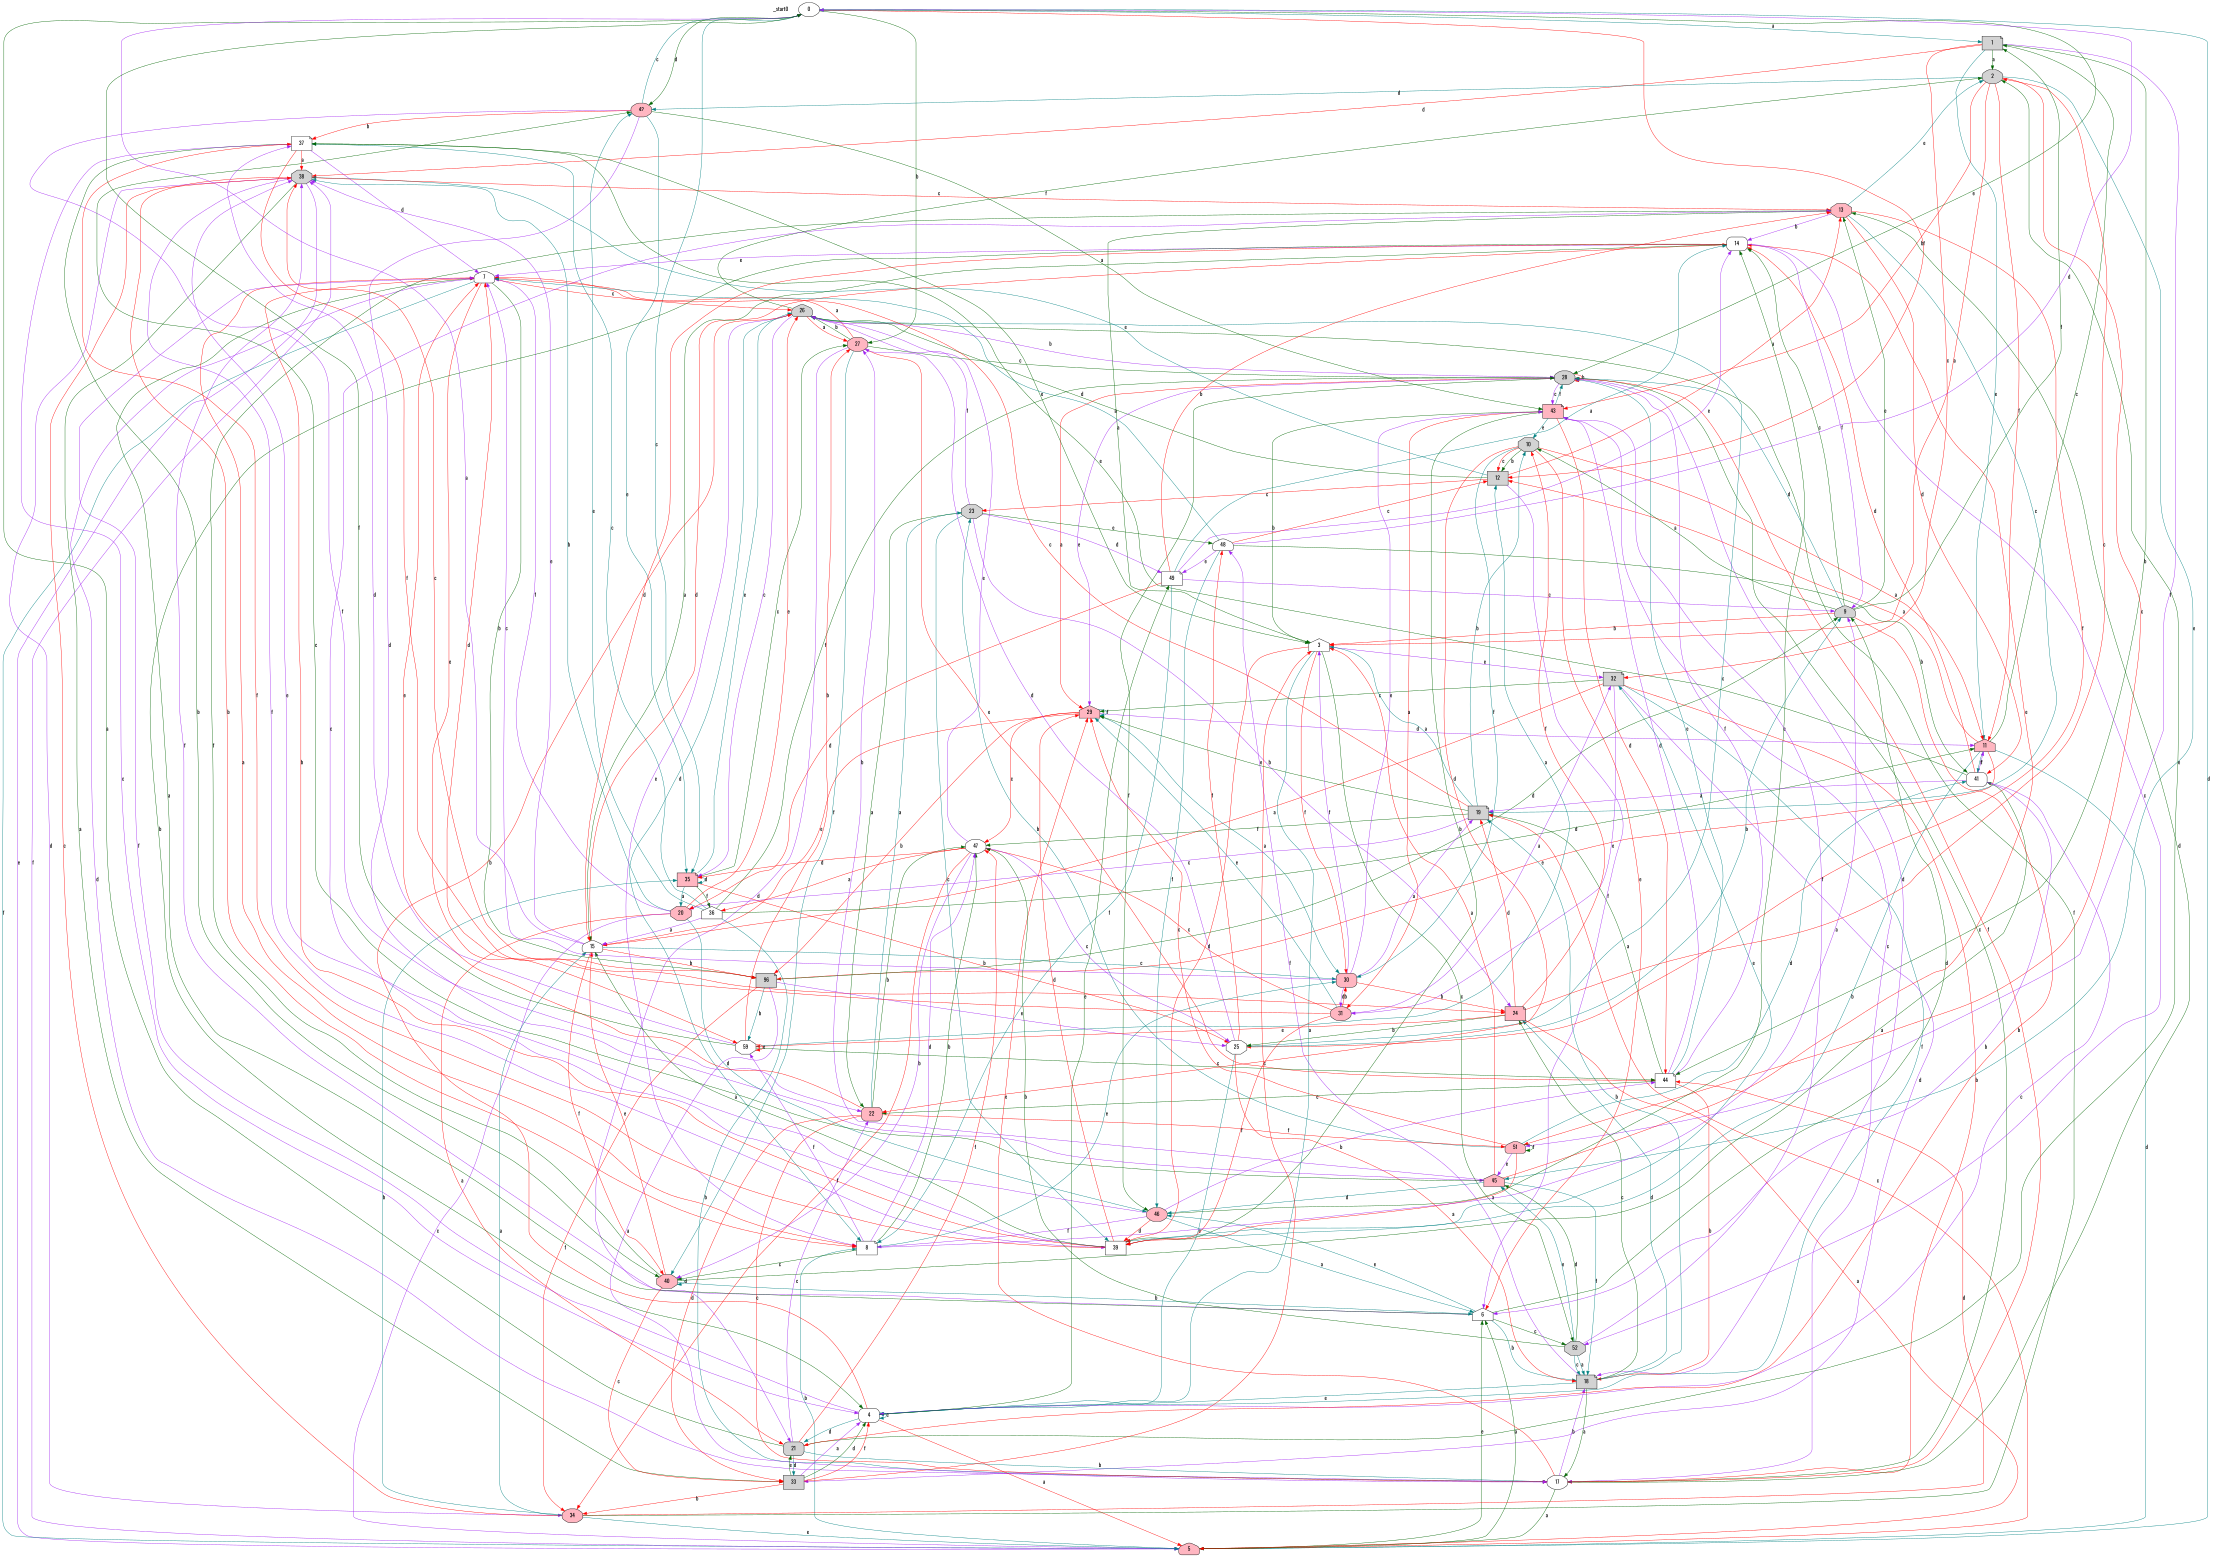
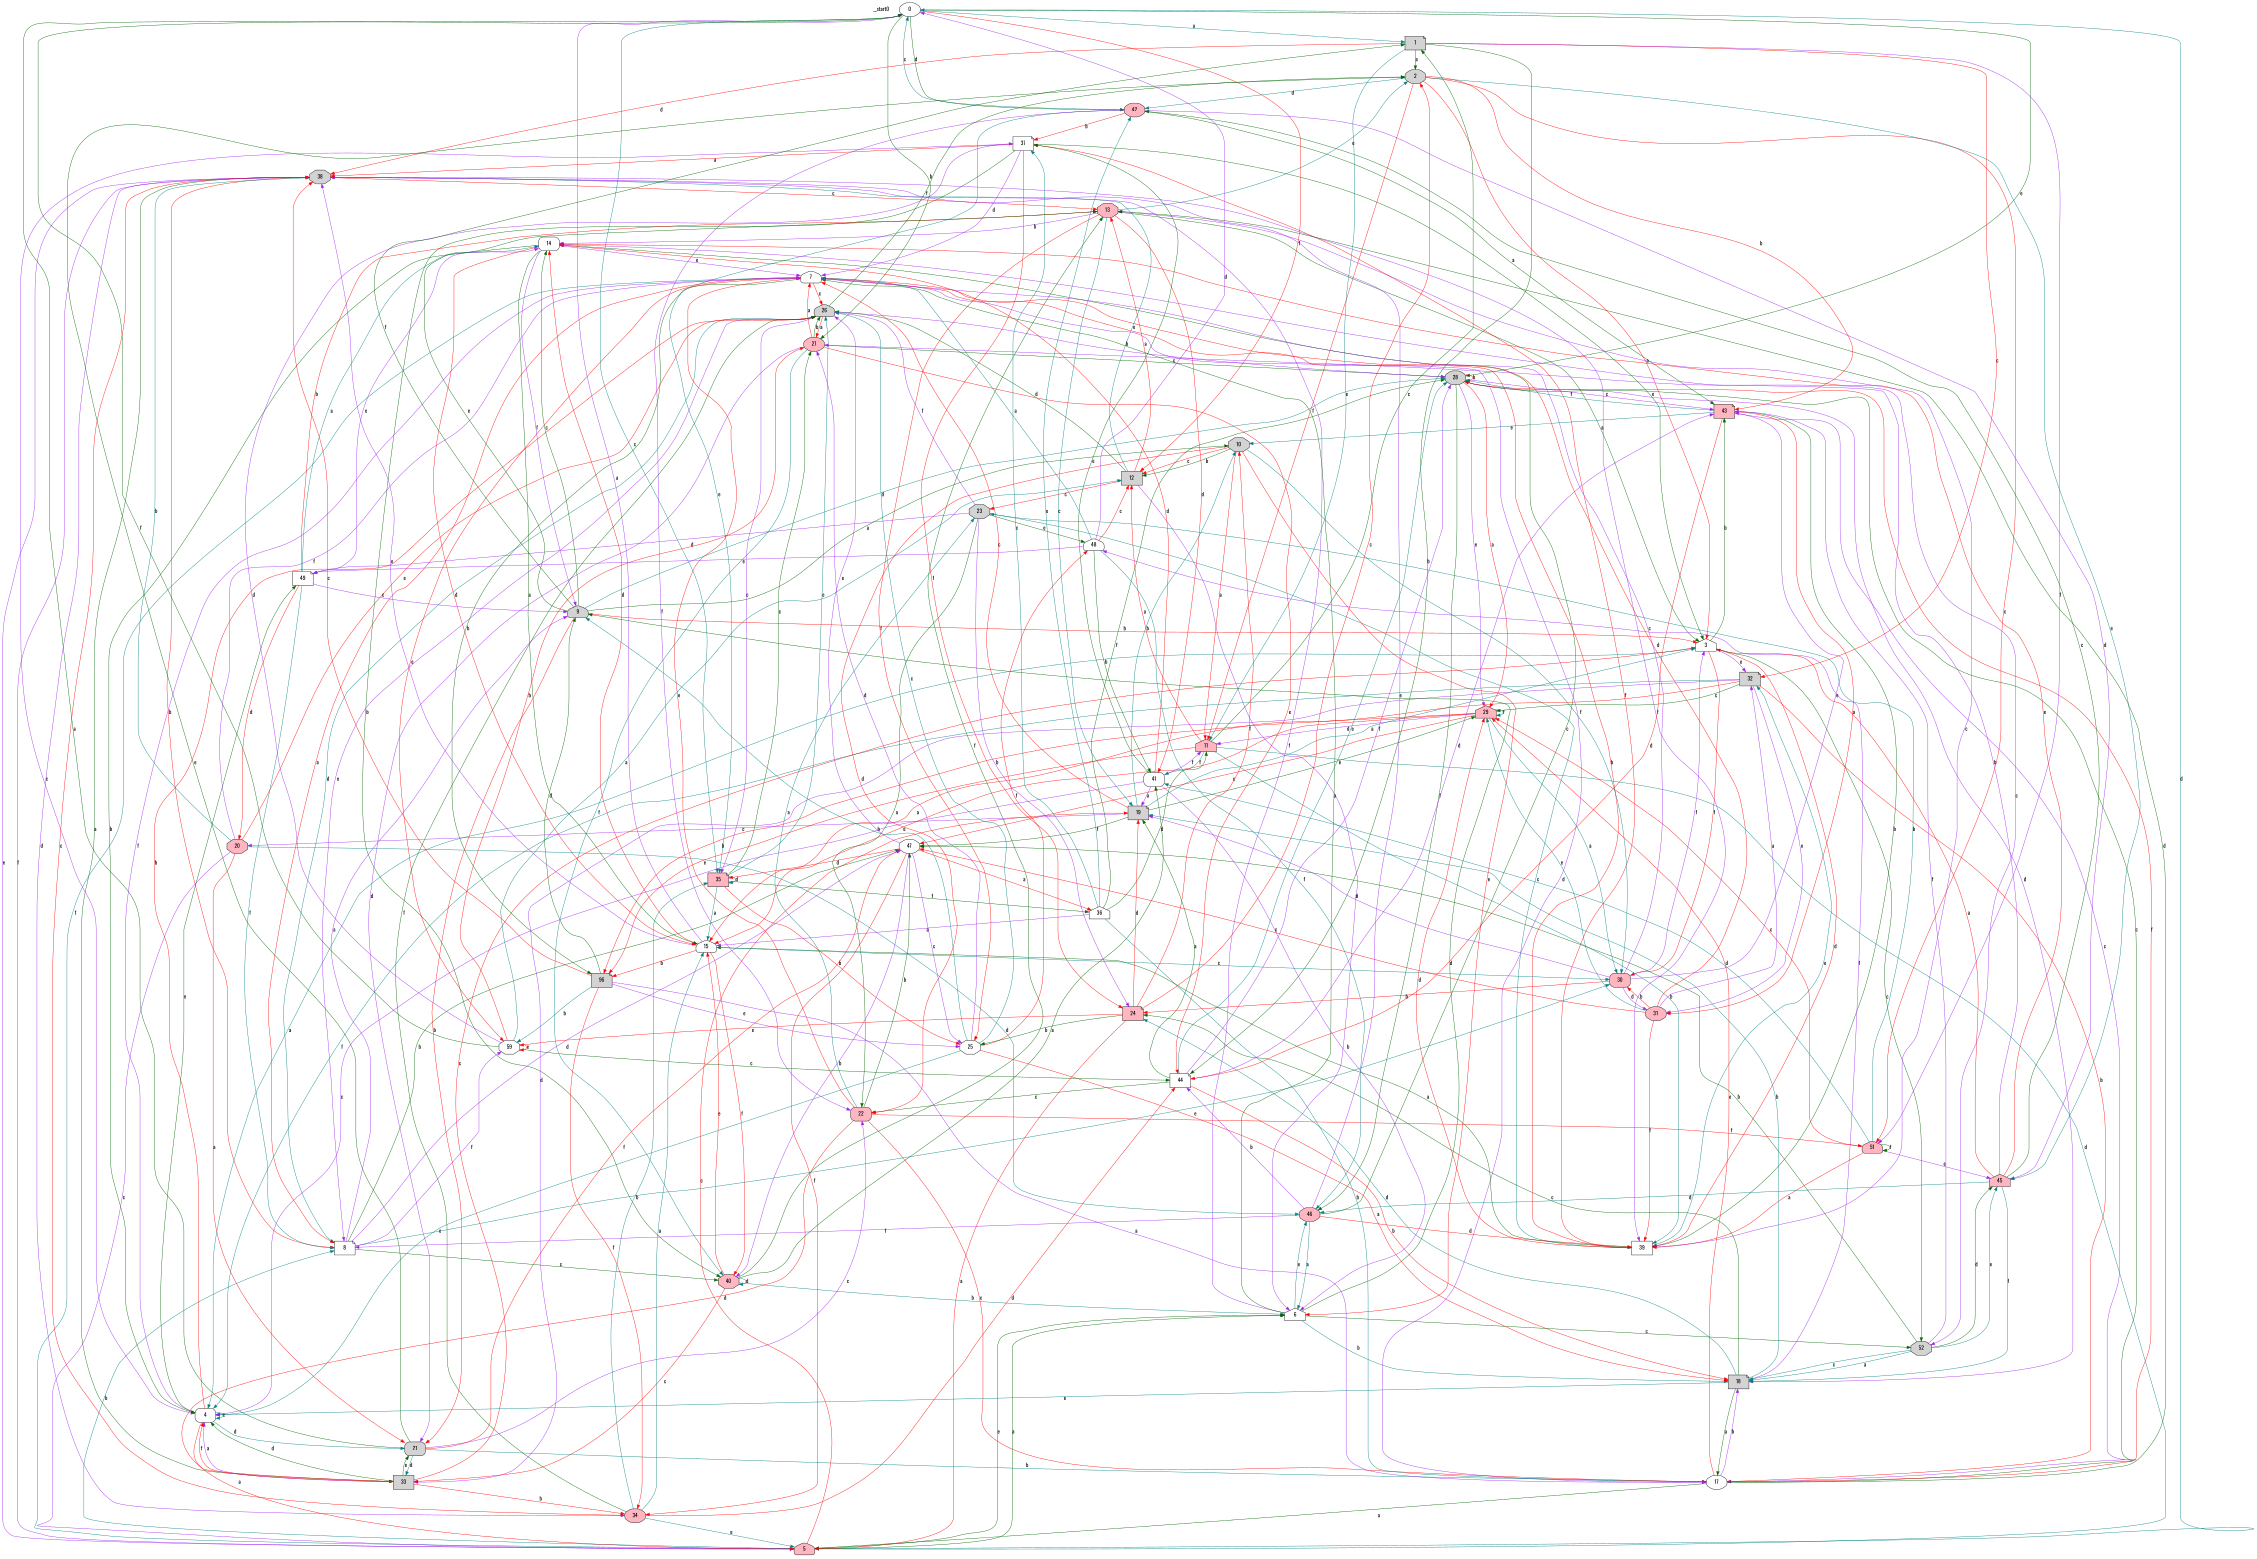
(682, 894) -> (713, 912)
